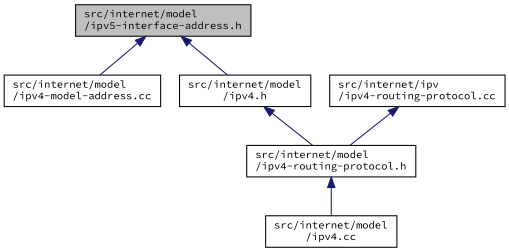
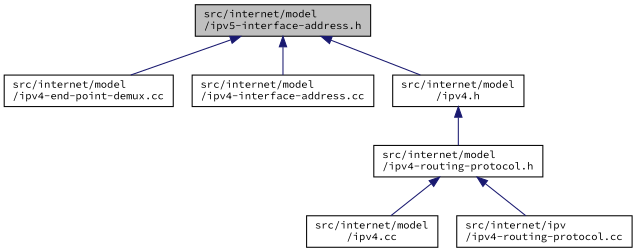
(82, 91) -> (283, 91)
none -> (89, 91)
(370, 129) -> (506, 200)
